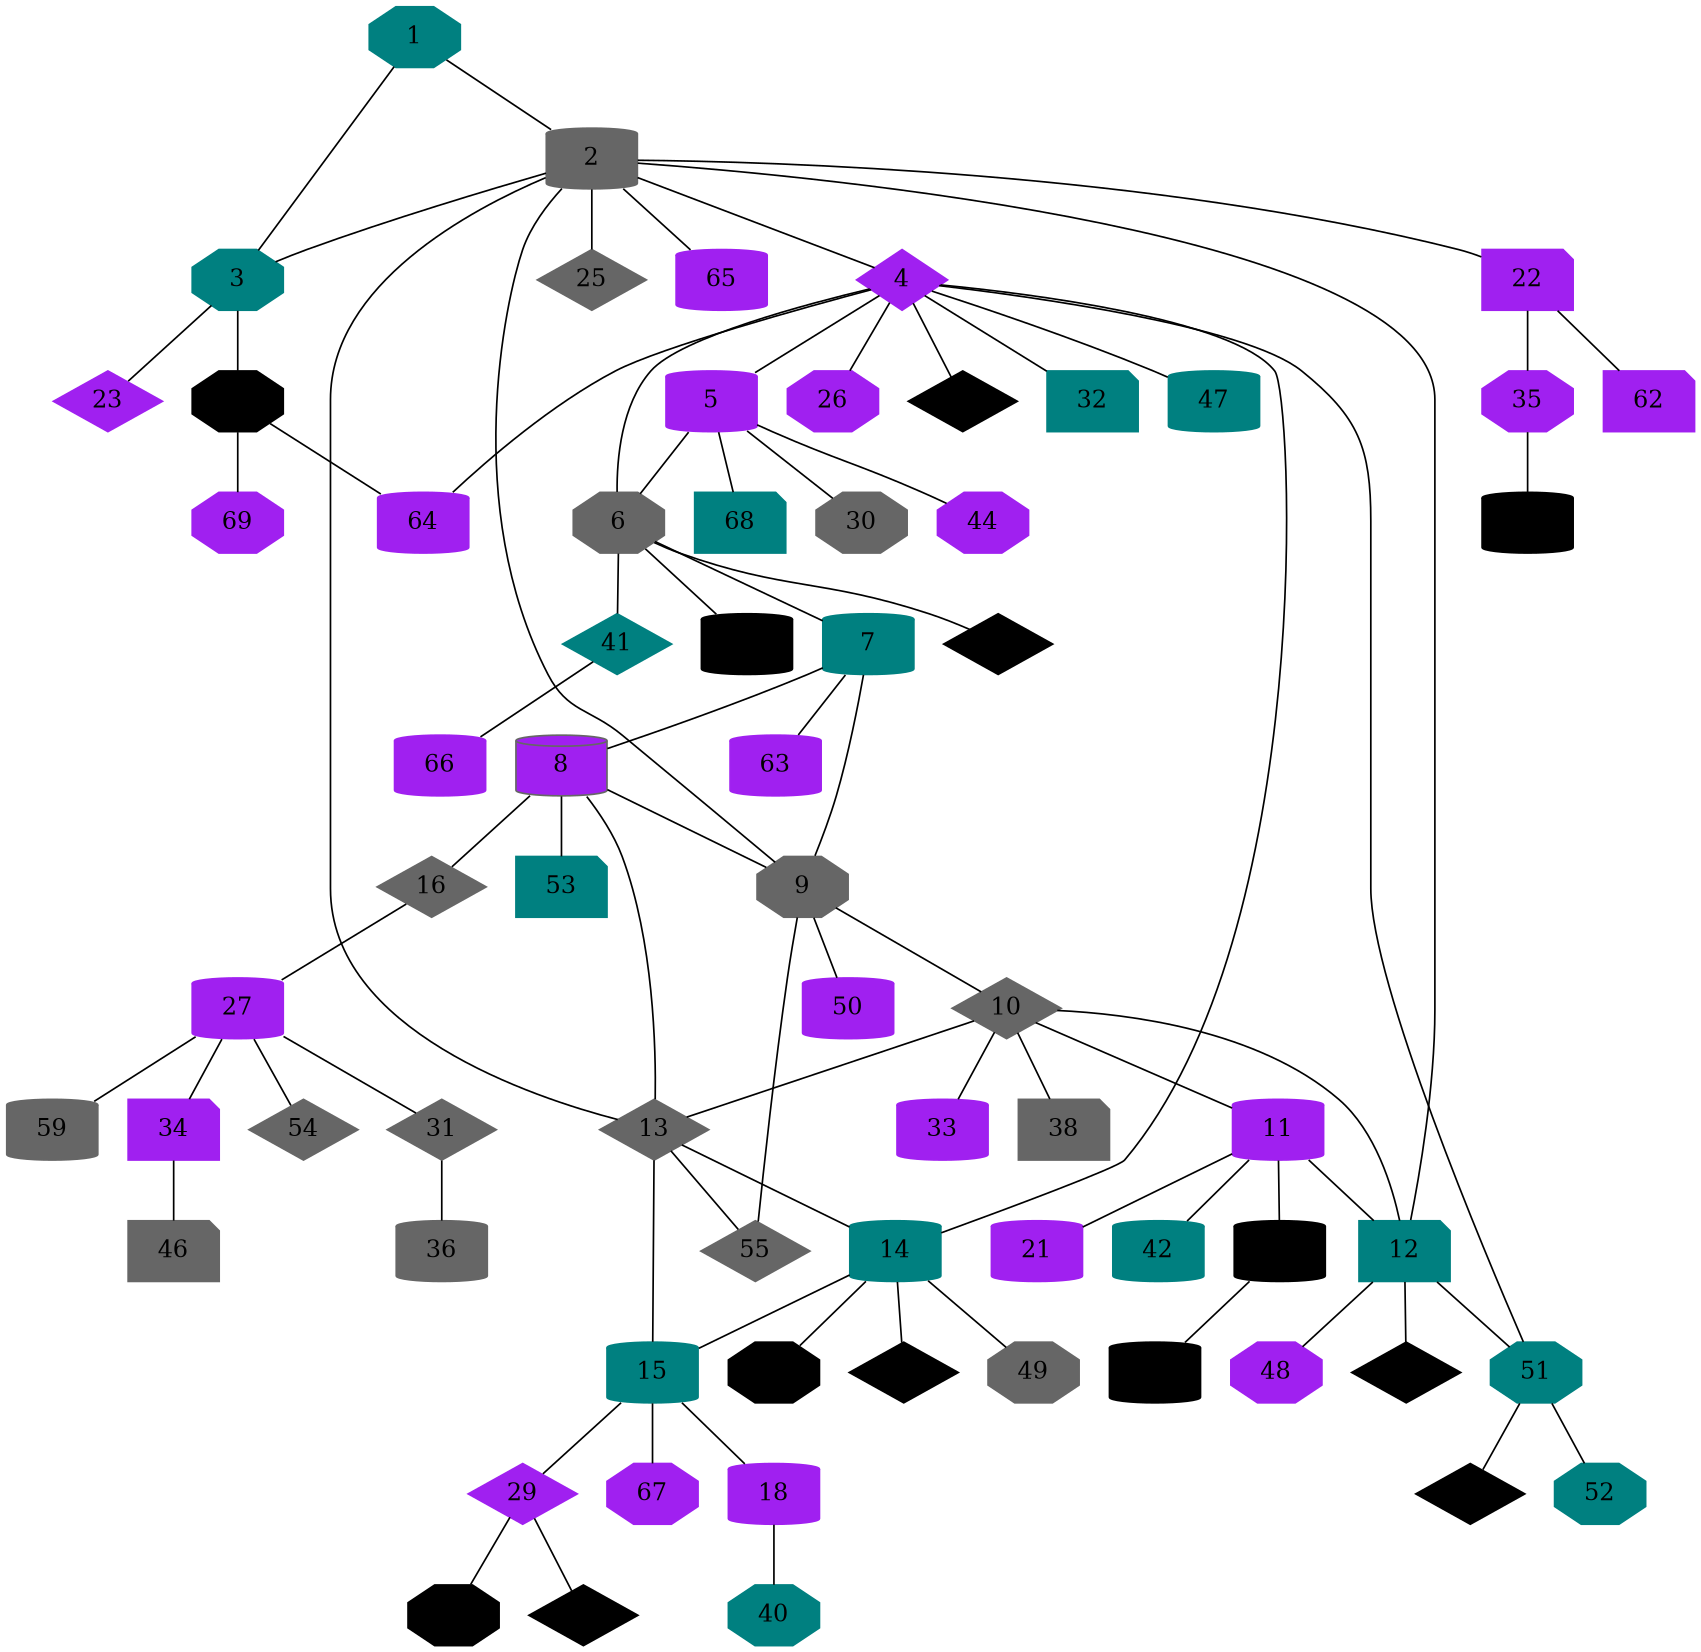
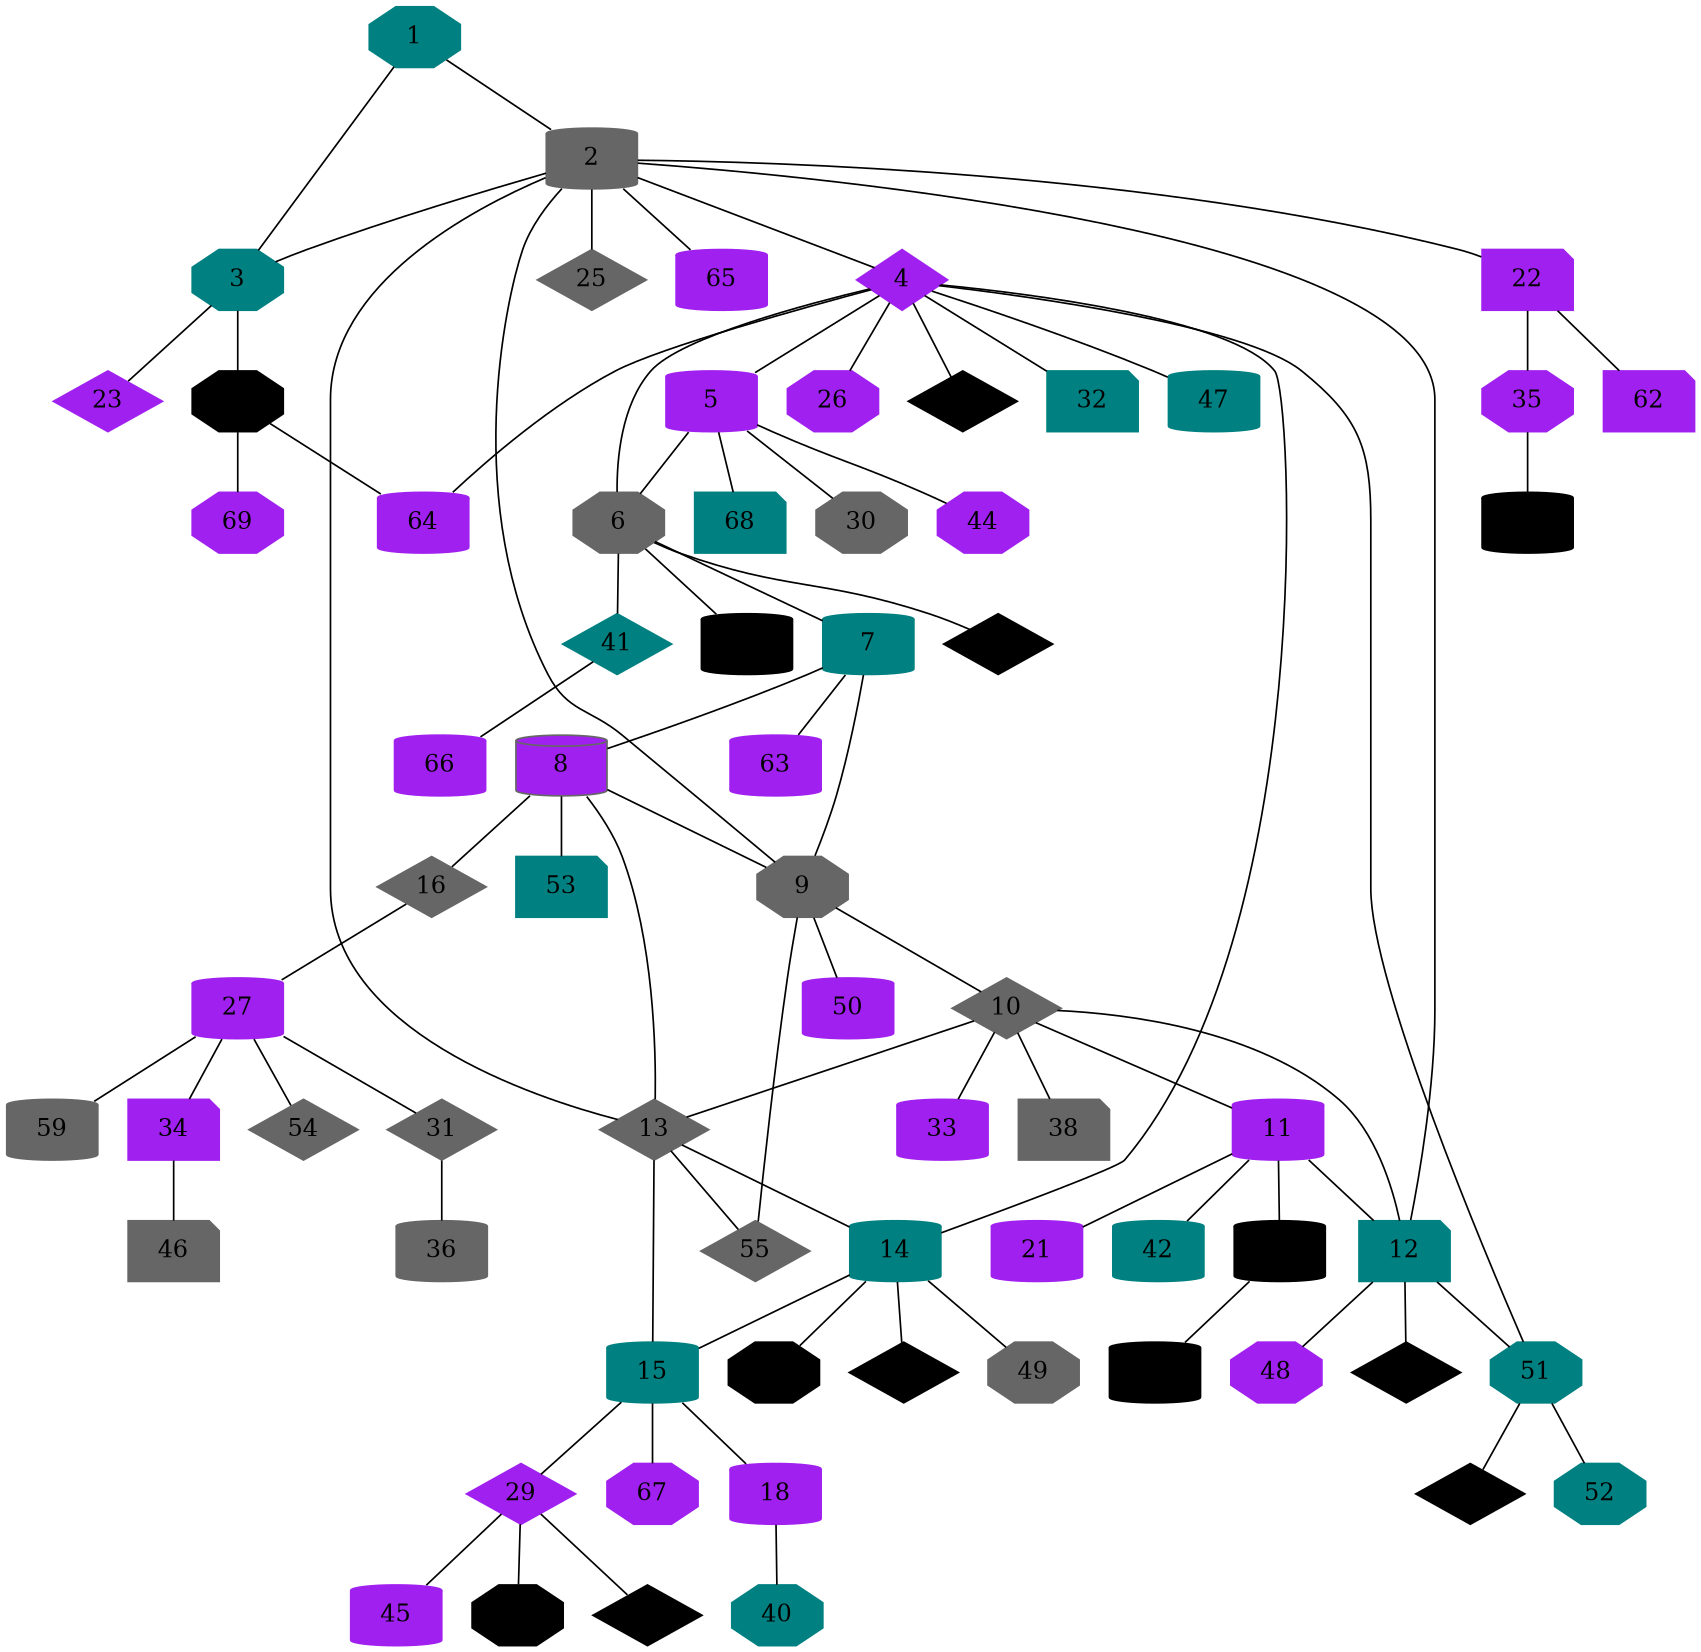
none -> (396, 1615)
